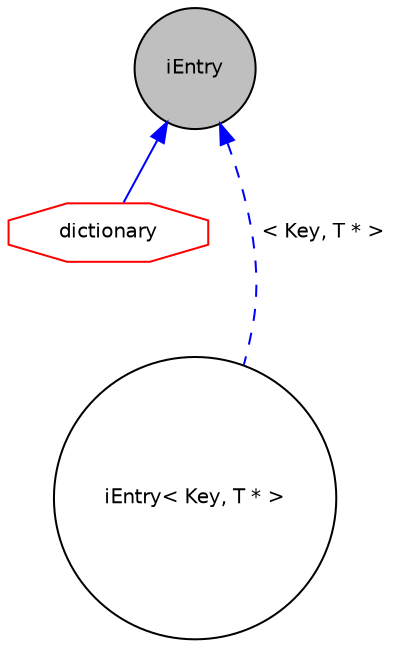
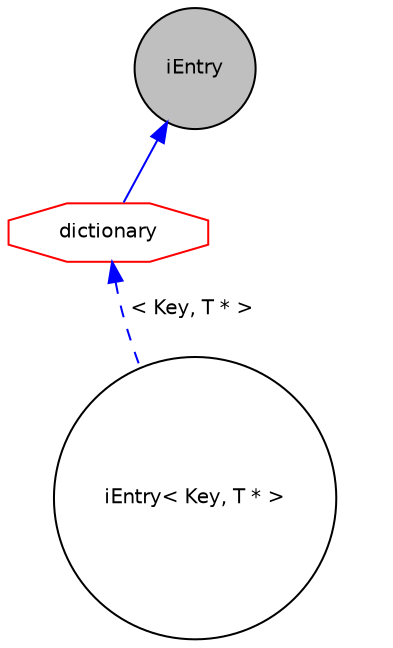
(255, 253) -> (126, 325)
